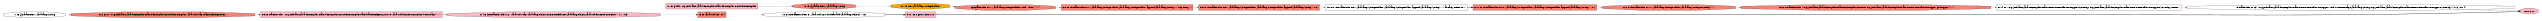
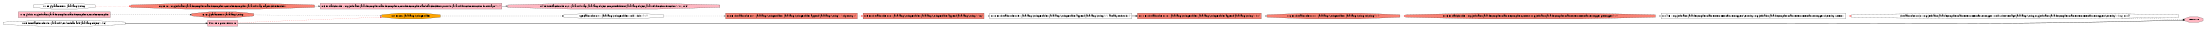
(1005, 7) -> (614, 16)
(956, 12) -> (309, 20)
(712, 15) -> none
